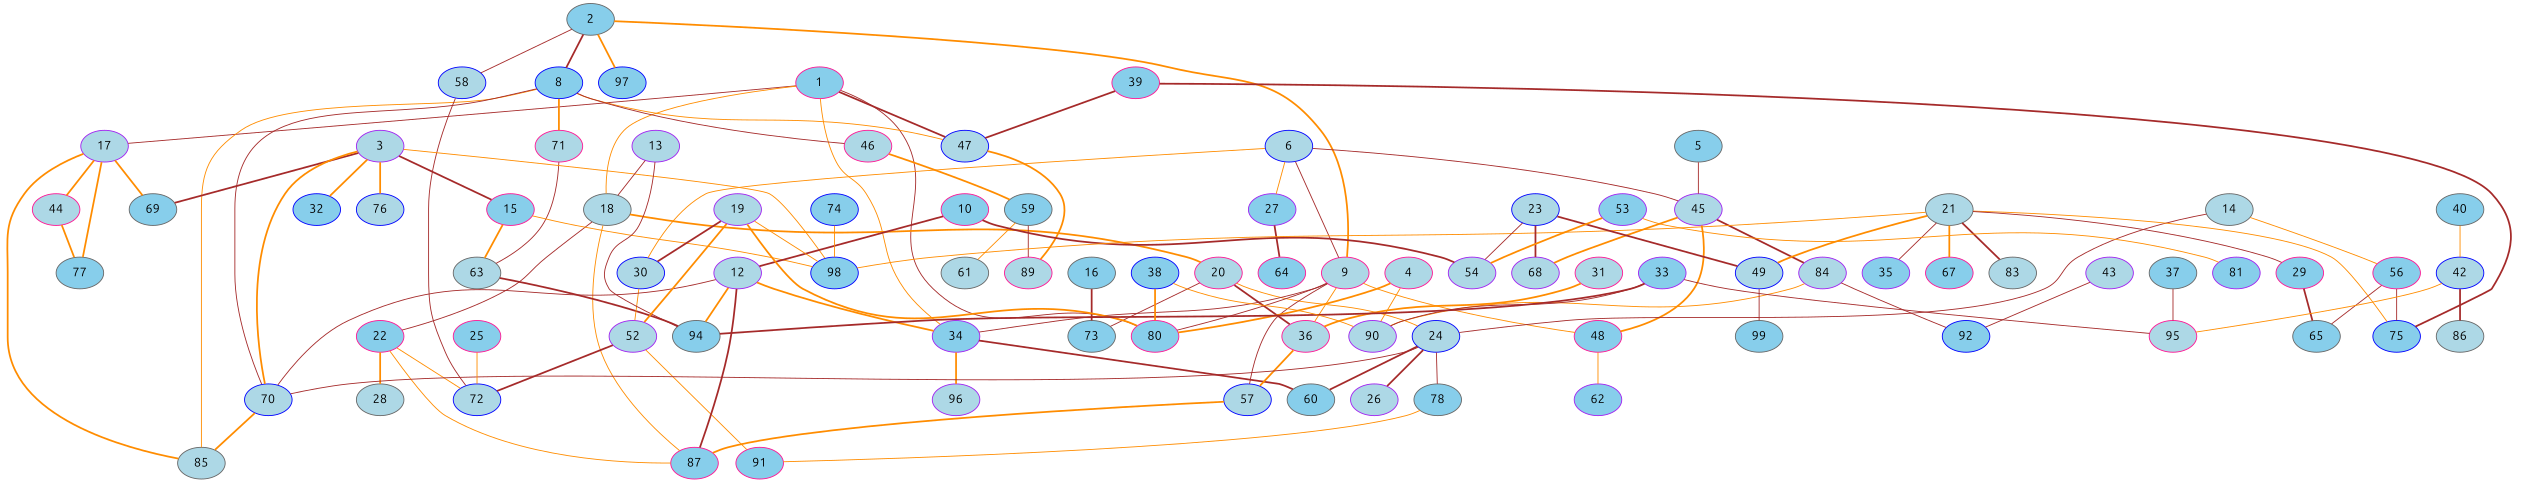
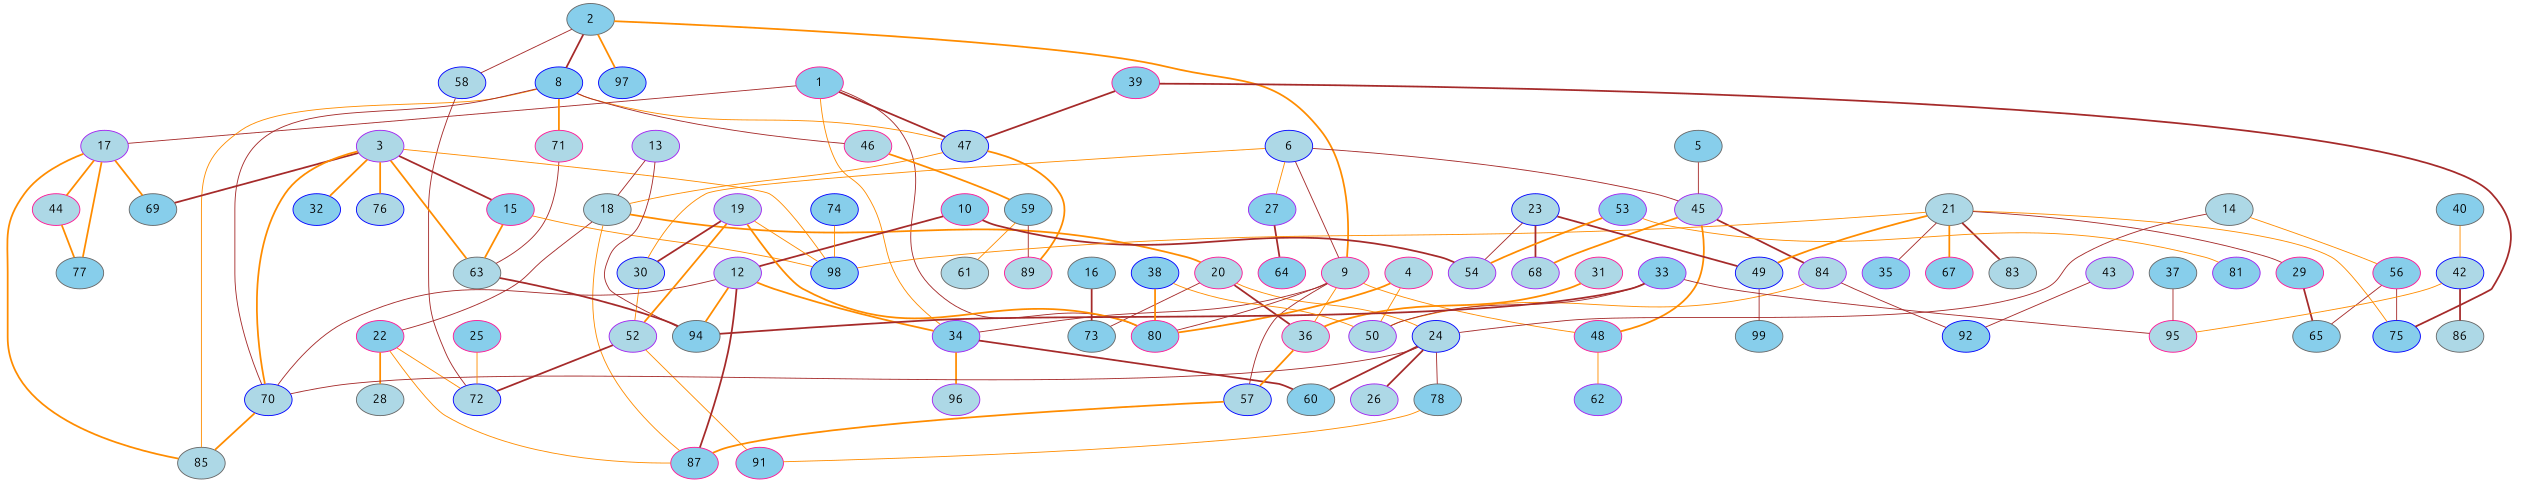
(675, 108) -> (834, 173)
none -> (423, 202)
(1373, 336) -> (1373, 336)
